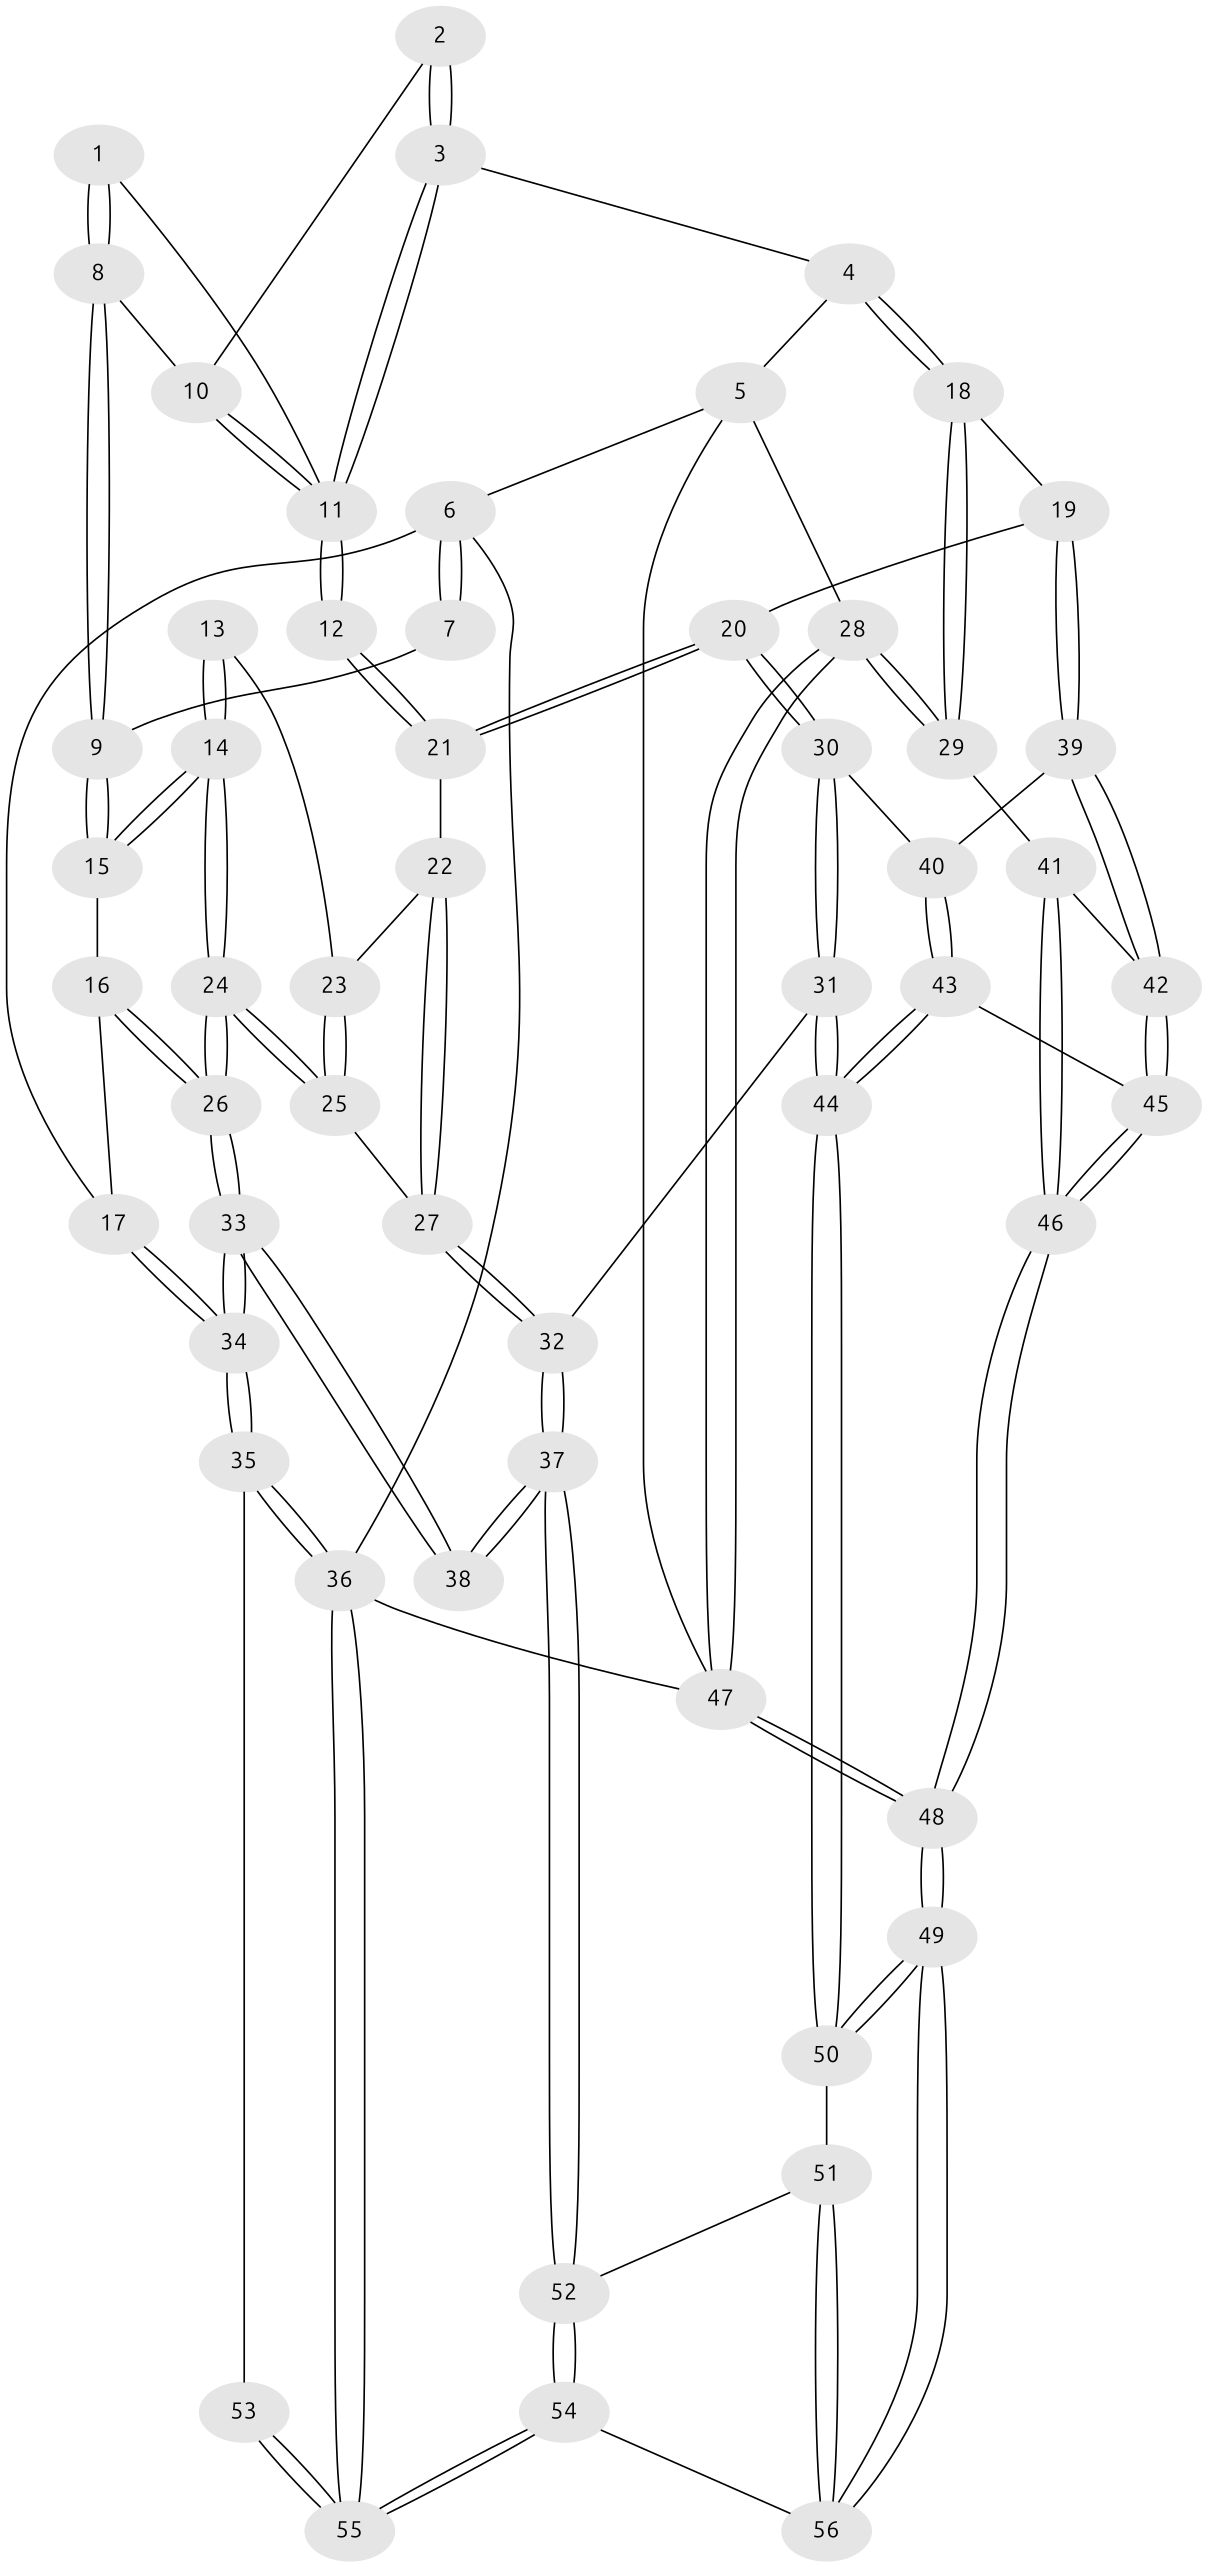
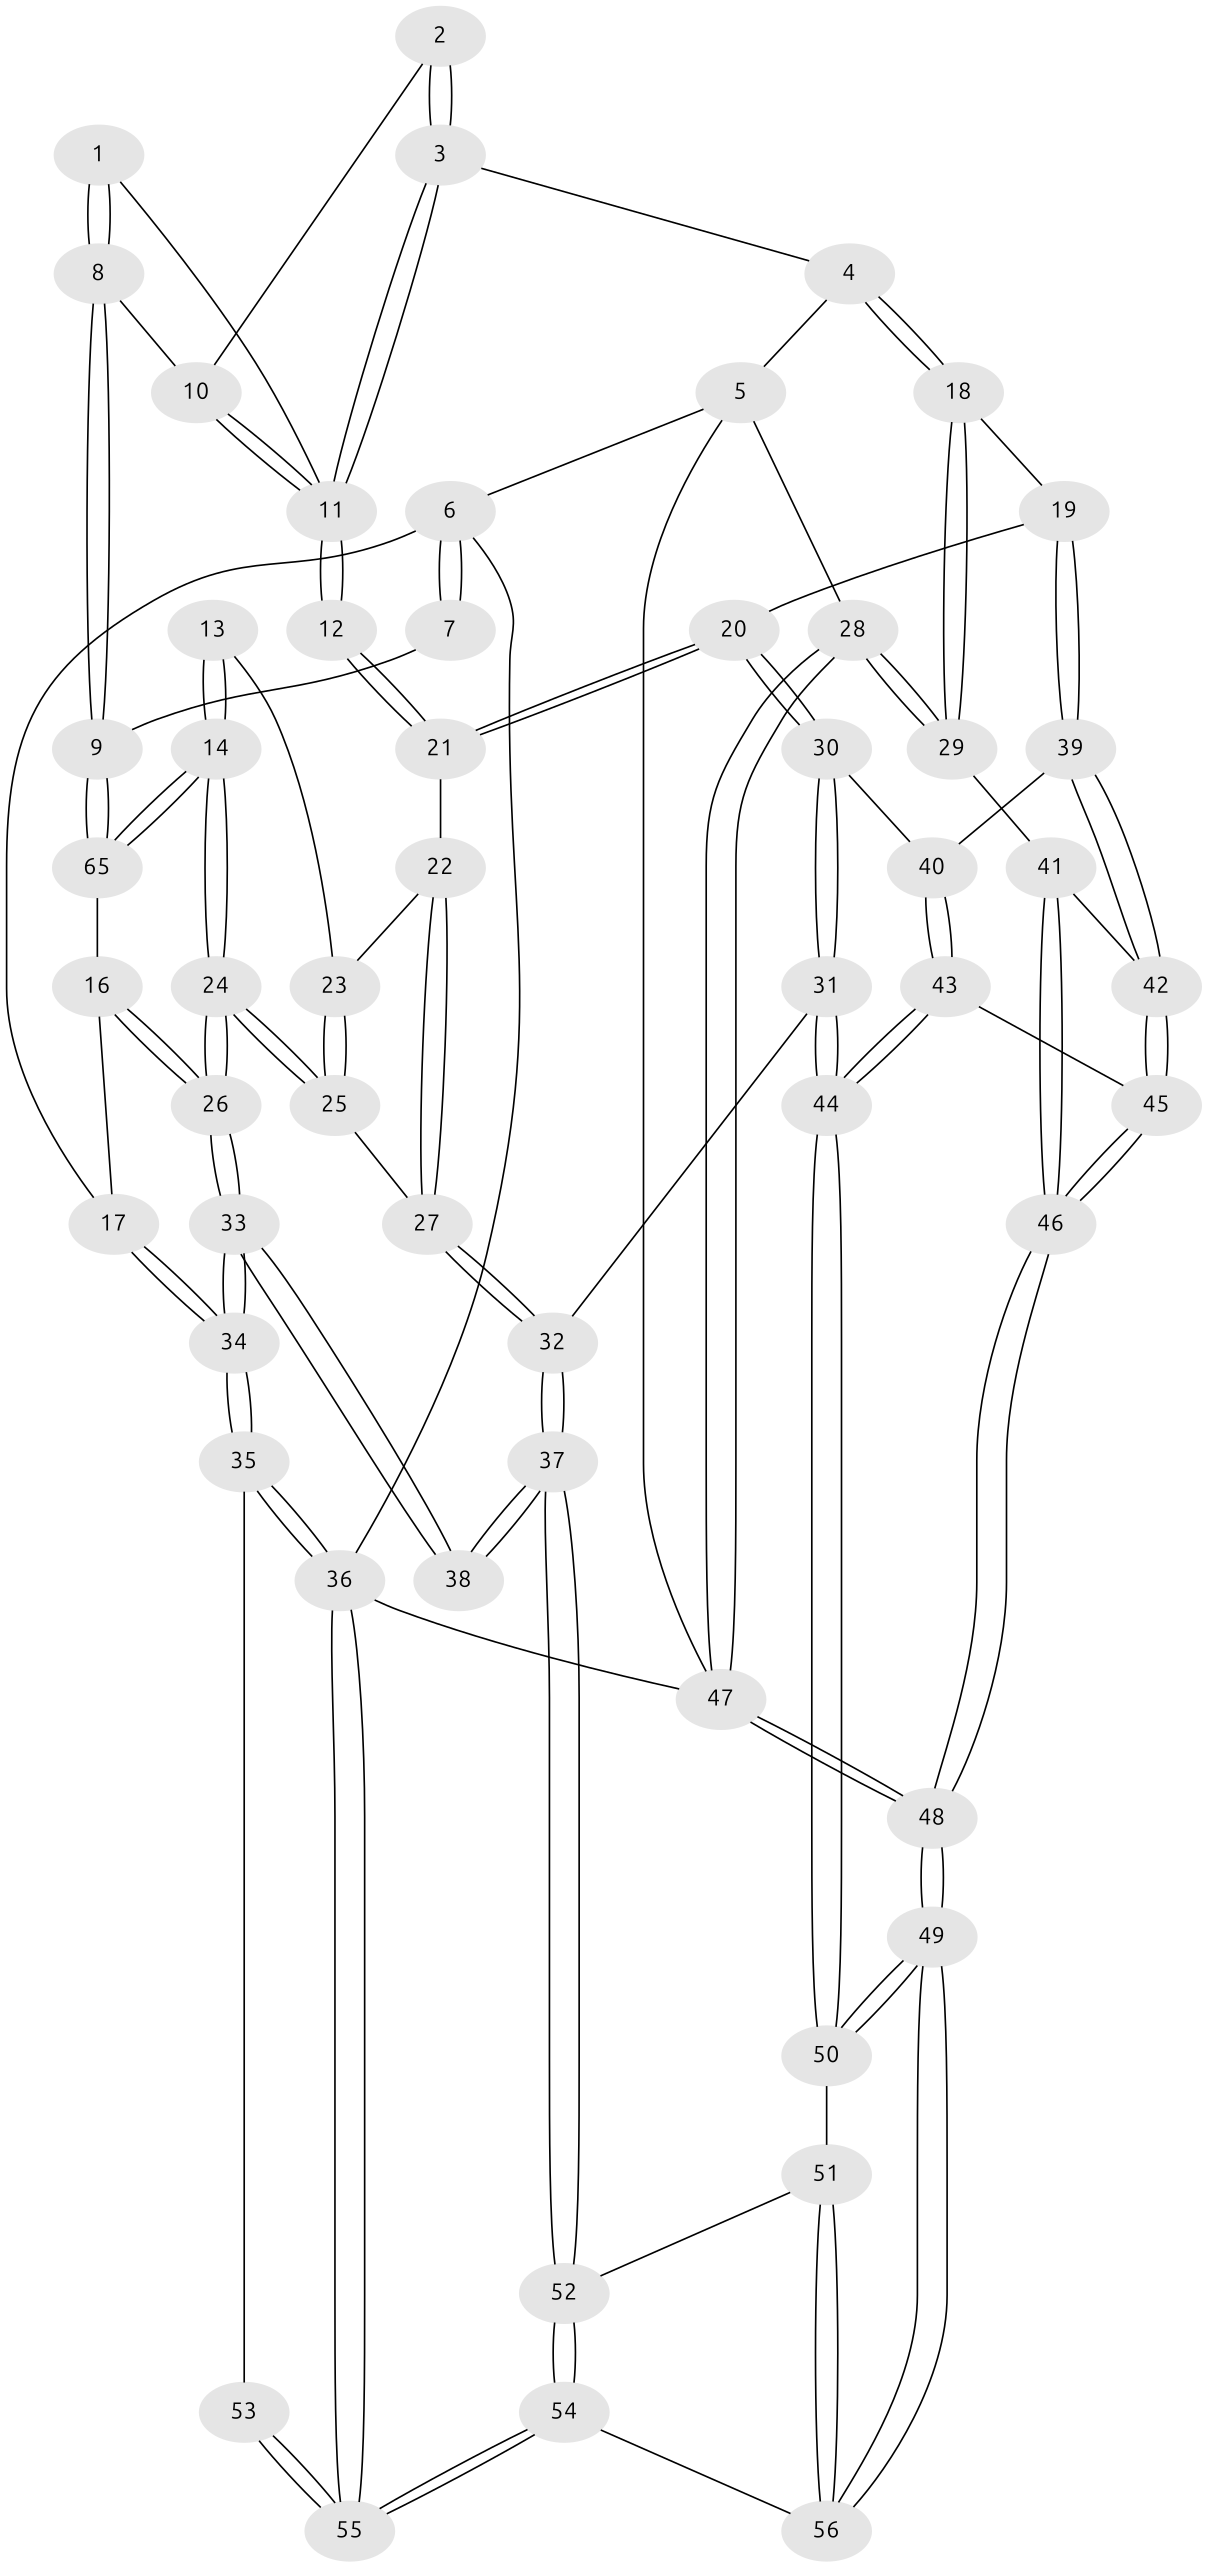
(97, 868) -> (97, 868)
